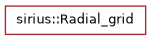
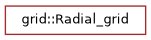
(76, 20) -> (76, 20)
